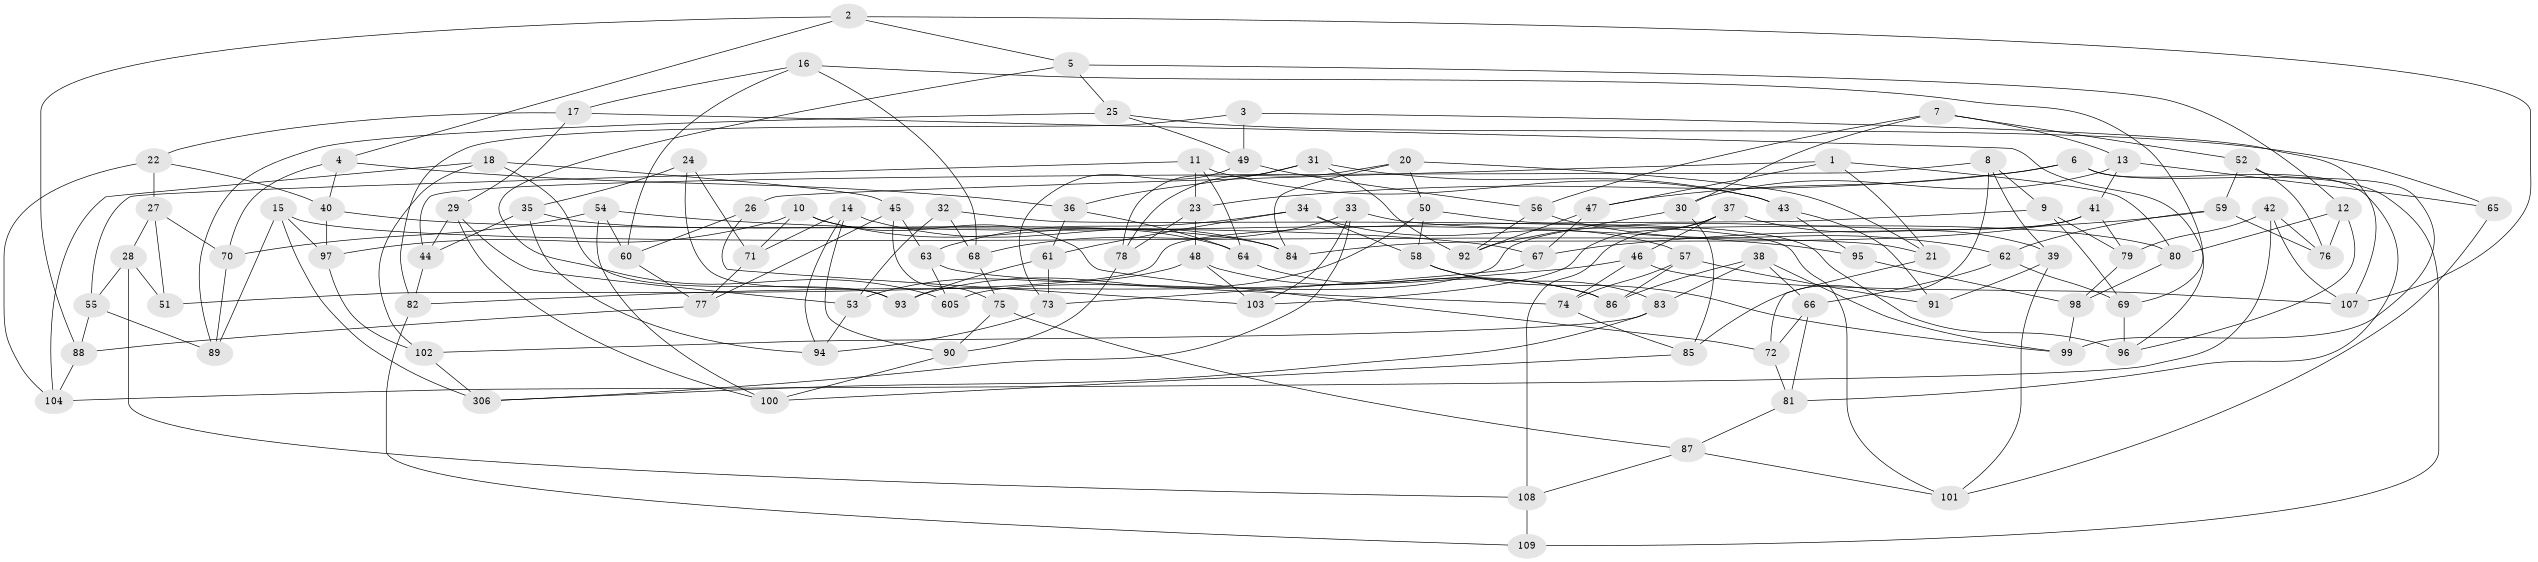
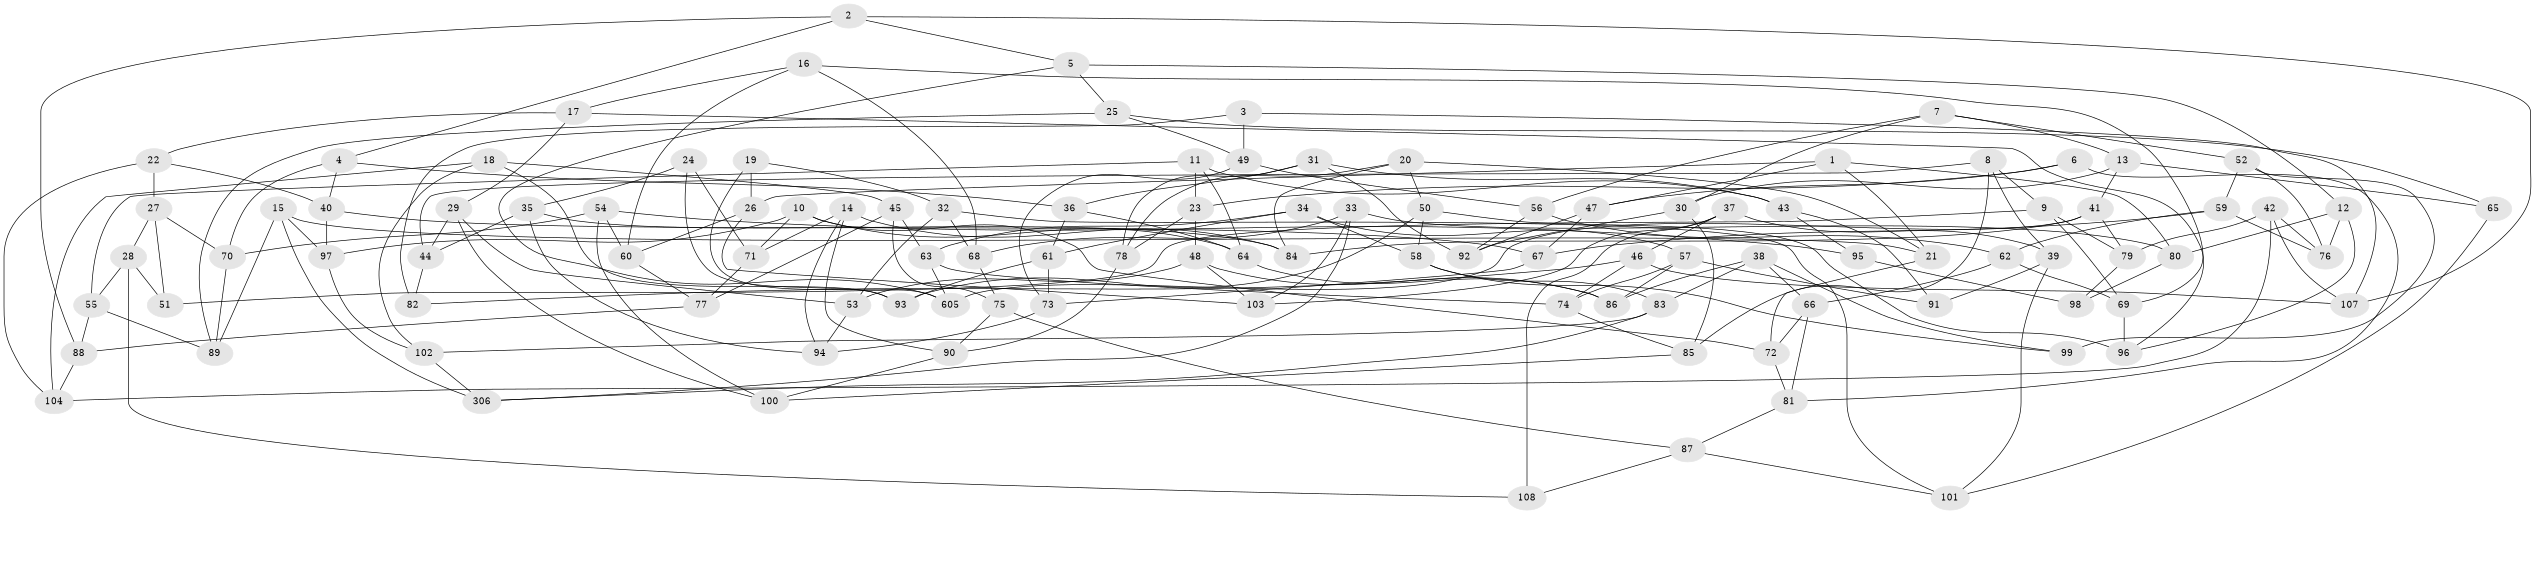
none -> (751, 161)
(2072, 329) -> none
(1527, 546) -> none
